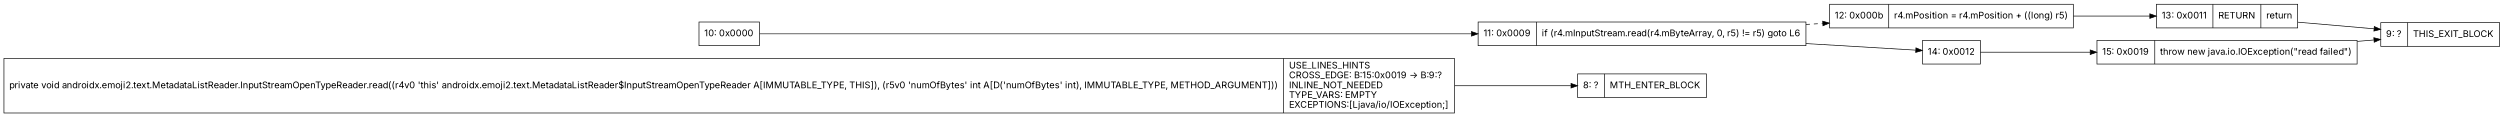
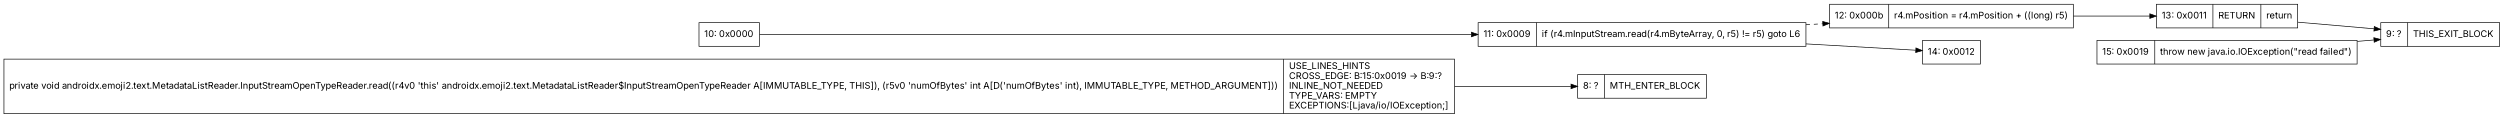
(2035, 52) -> none
